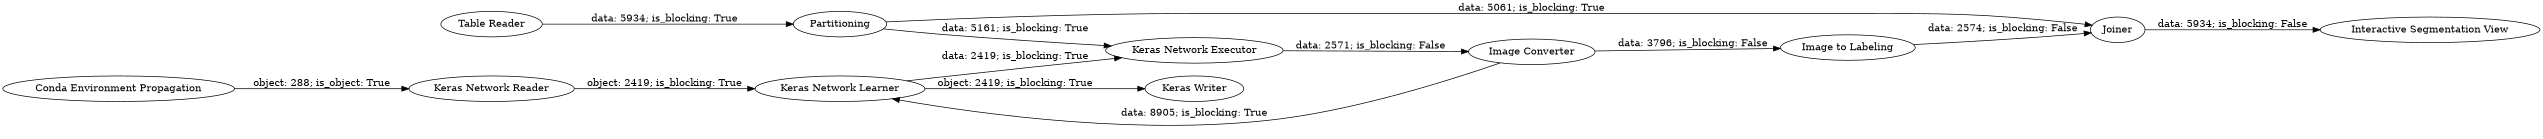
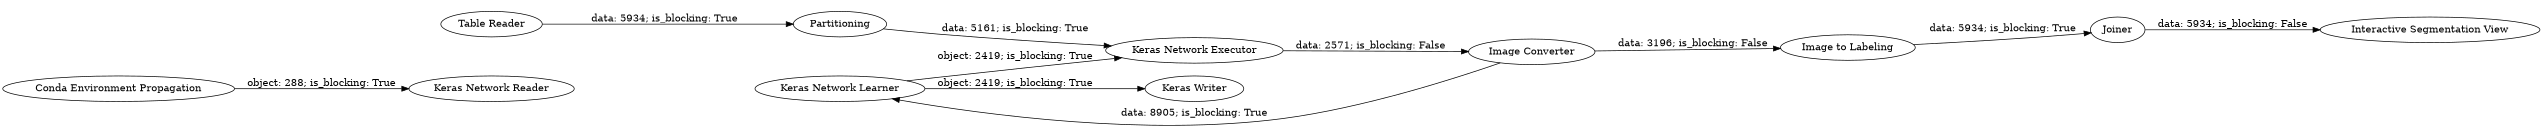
(1486, 13) -> none
(2003, 29) -> (2003, 29)
(1693, 44) -> (1693, 44)
(1015, 56) -> (1015, 56)
(322, 83) -> (322, 83)
(661, 89) -> none
